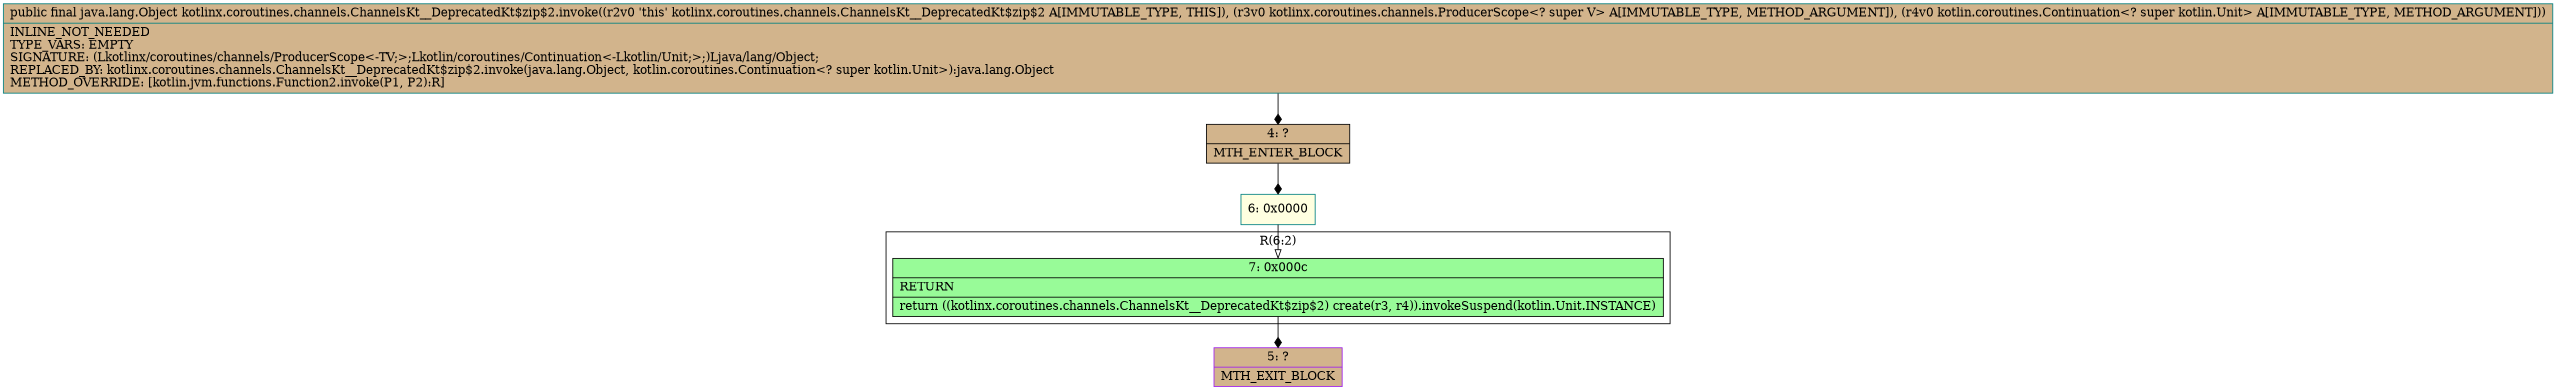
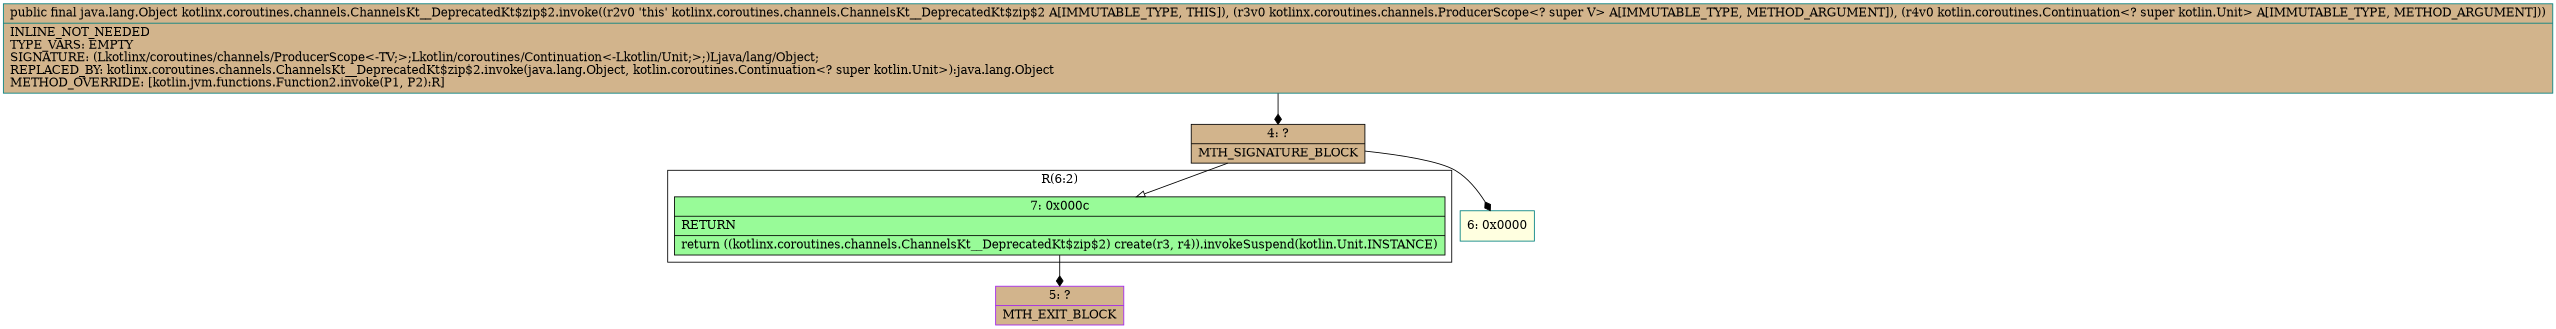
(1278, 153) -> (1278, 153)
(1278, 237) -> (1186, 178)
